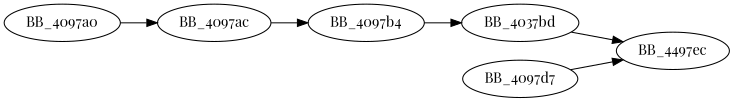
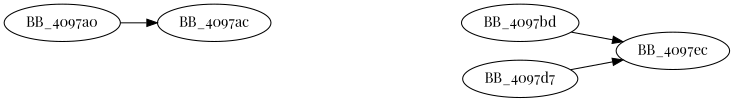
(366, 23) -> none
(520, 23) -> (520, 23)
(673, 51) -> (673, 51)
